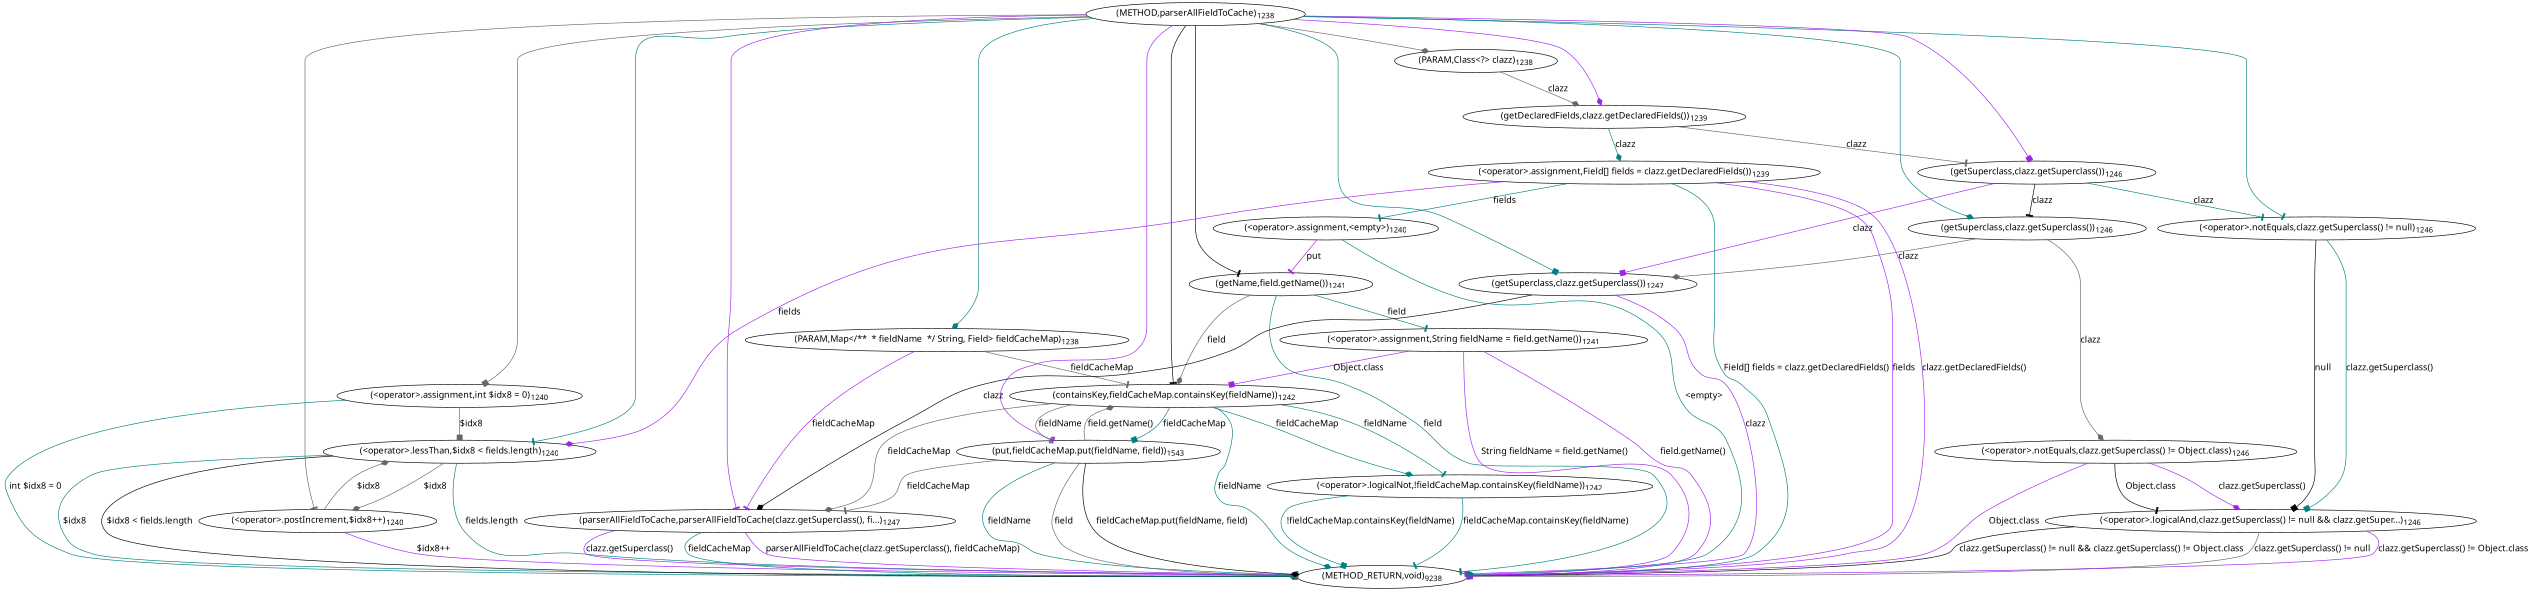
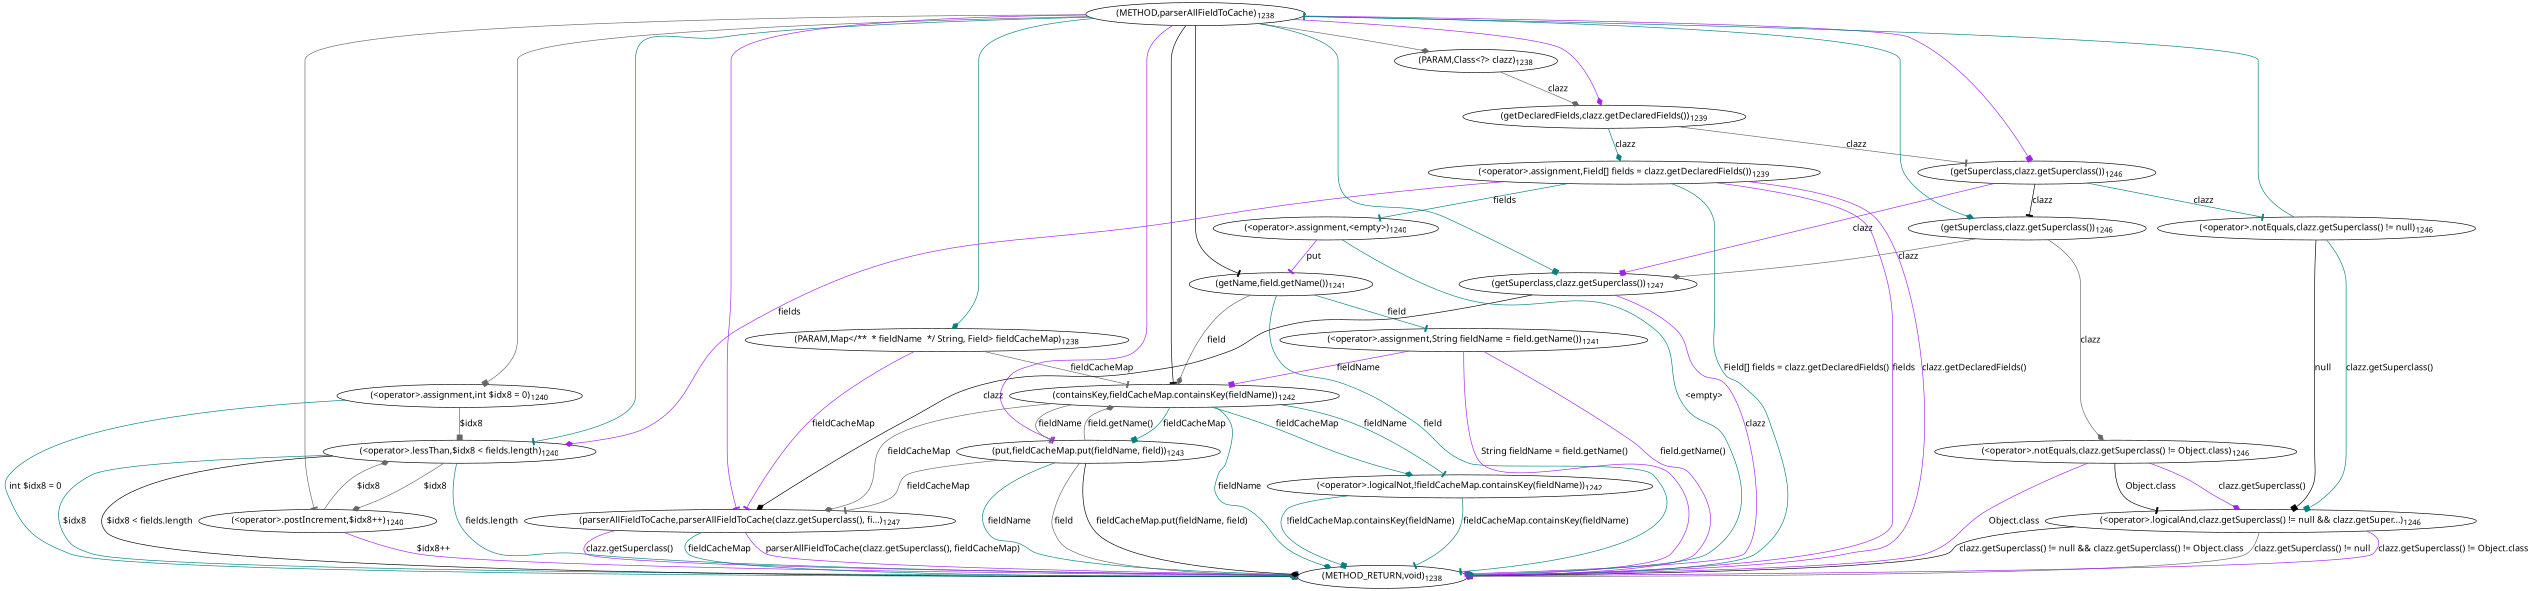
(1917, 33) -> (1925, 33)
(1359, 368) -> (1359, 368)
(1176, 451) -> (1176, 451)
(1434, 576) -> (1434, 576)
